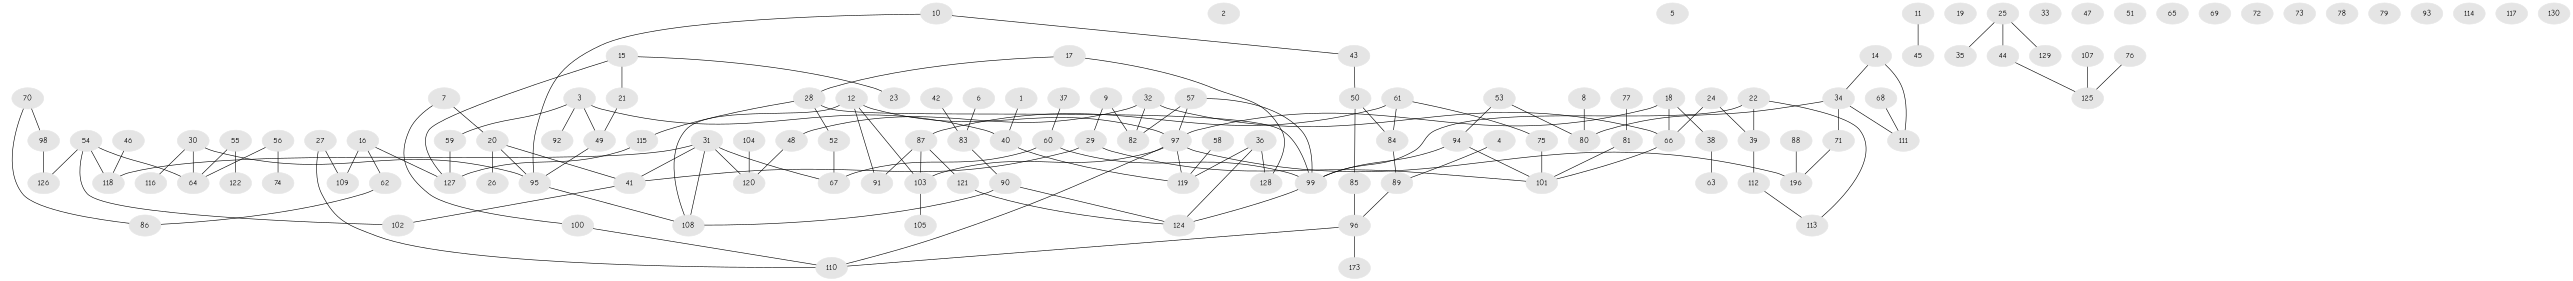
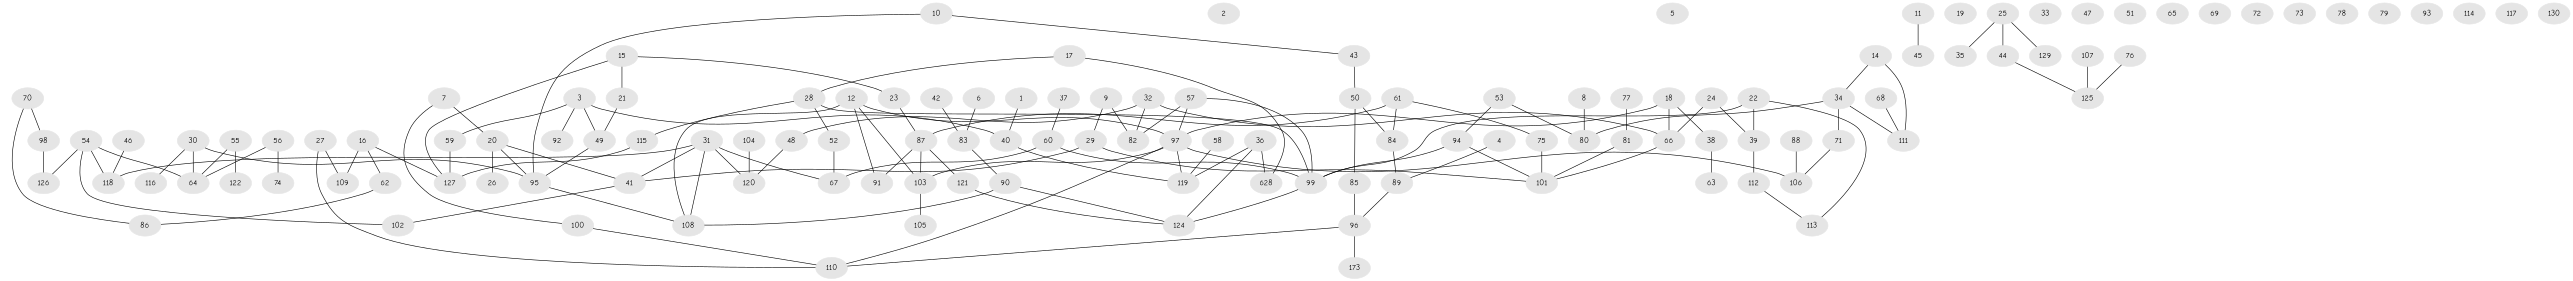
none -> (909, 121)
(1266, 183) -> (1266, 183)
(1796, 183) -> (1796, 183)
